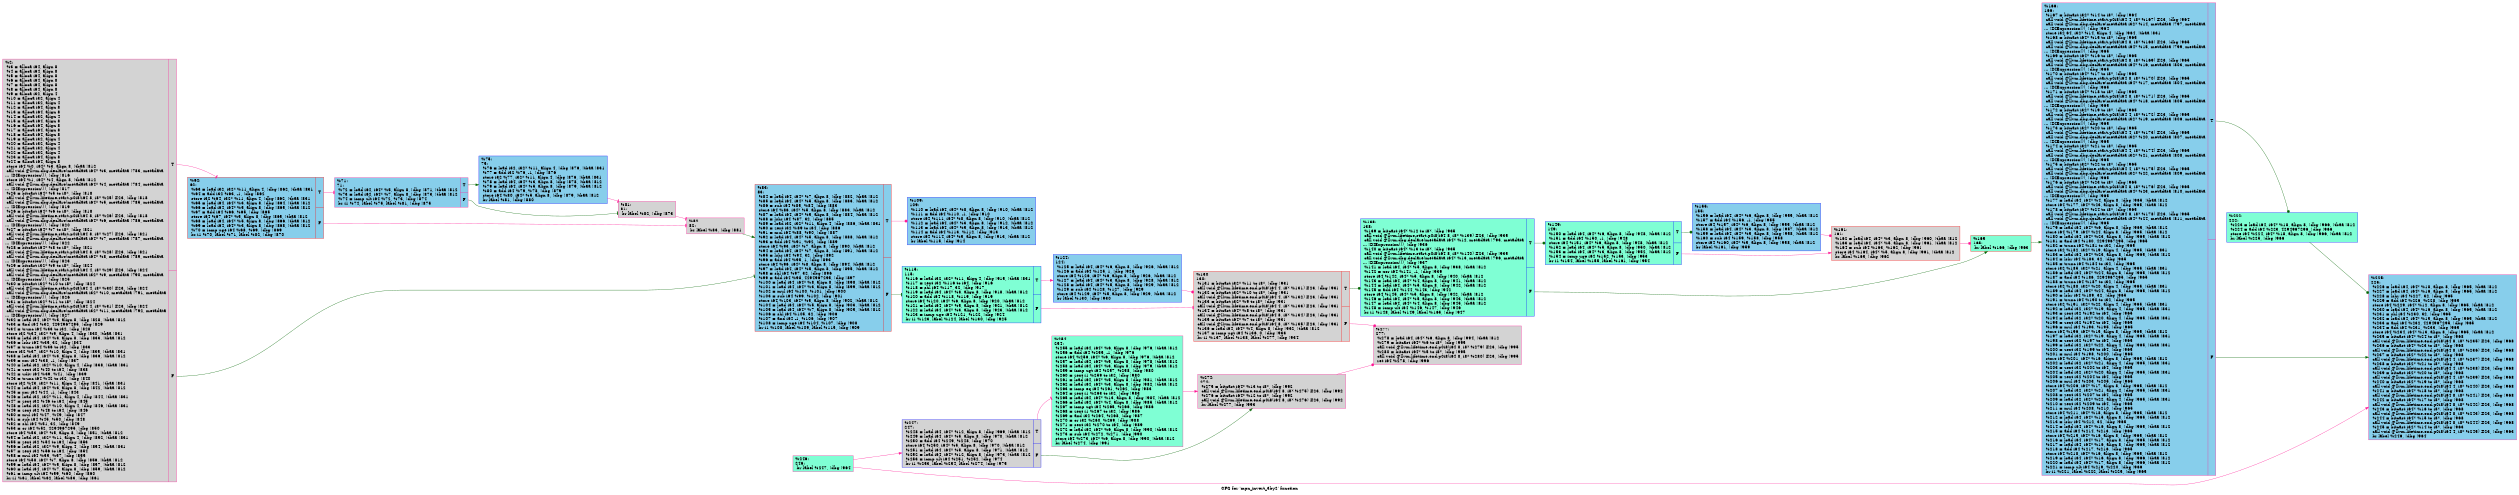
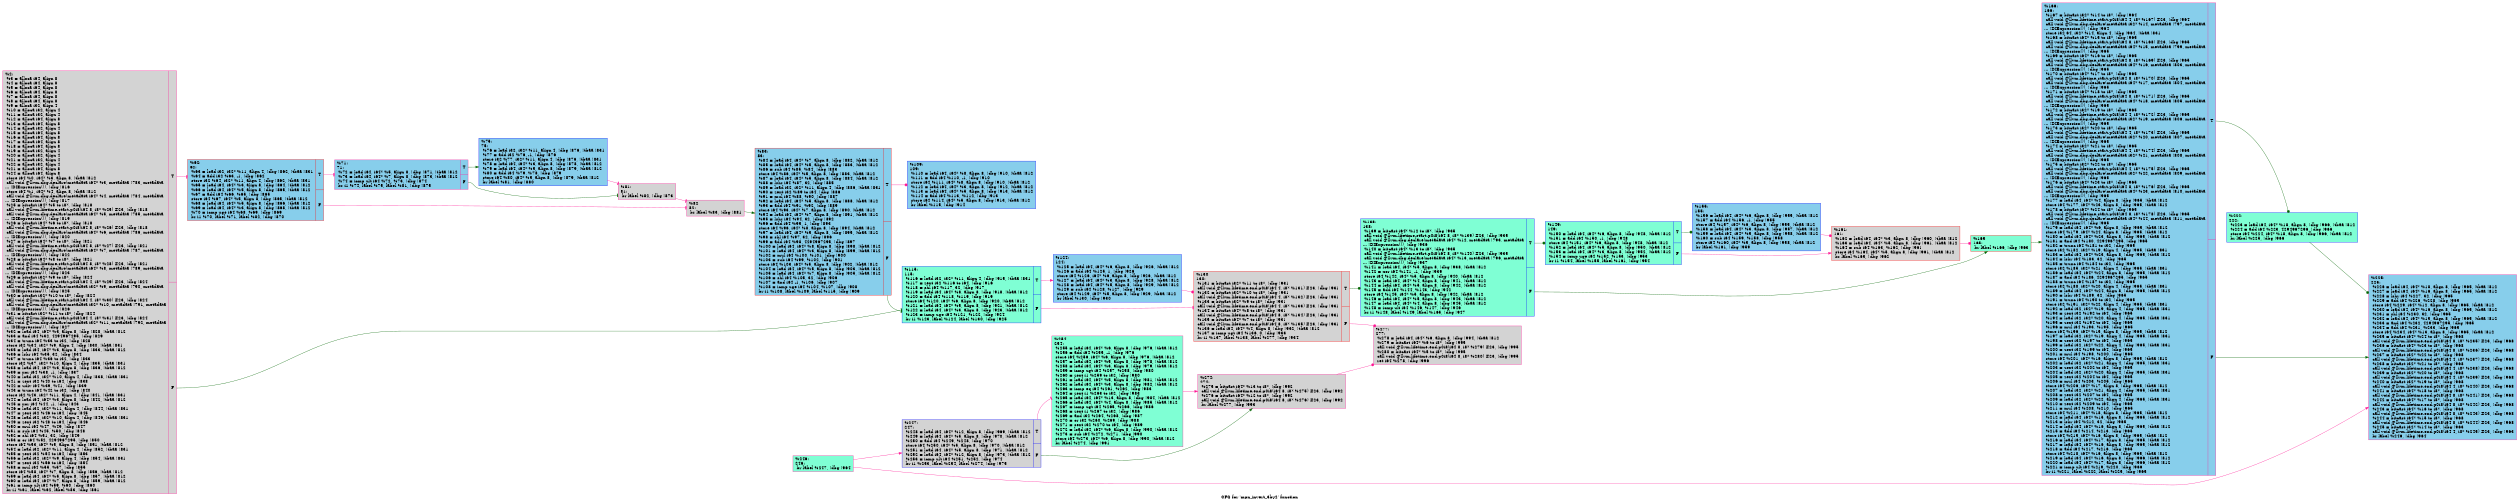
(33, 157) -> (33, 169)
(455, 290) -> (535, 331)
